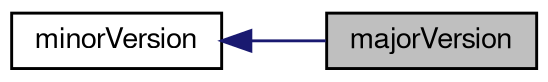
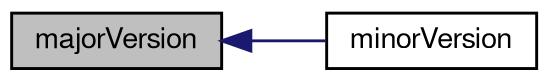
(289, 41) -> (289, 41)
